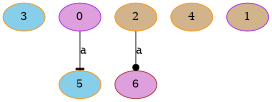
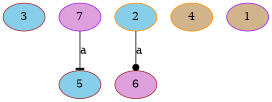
(24, 17) -> (24, 17)
(80, 17) -> (80, 17)
(136, 17) -> (136, 17)
(80, 85) -> (80, 85)
